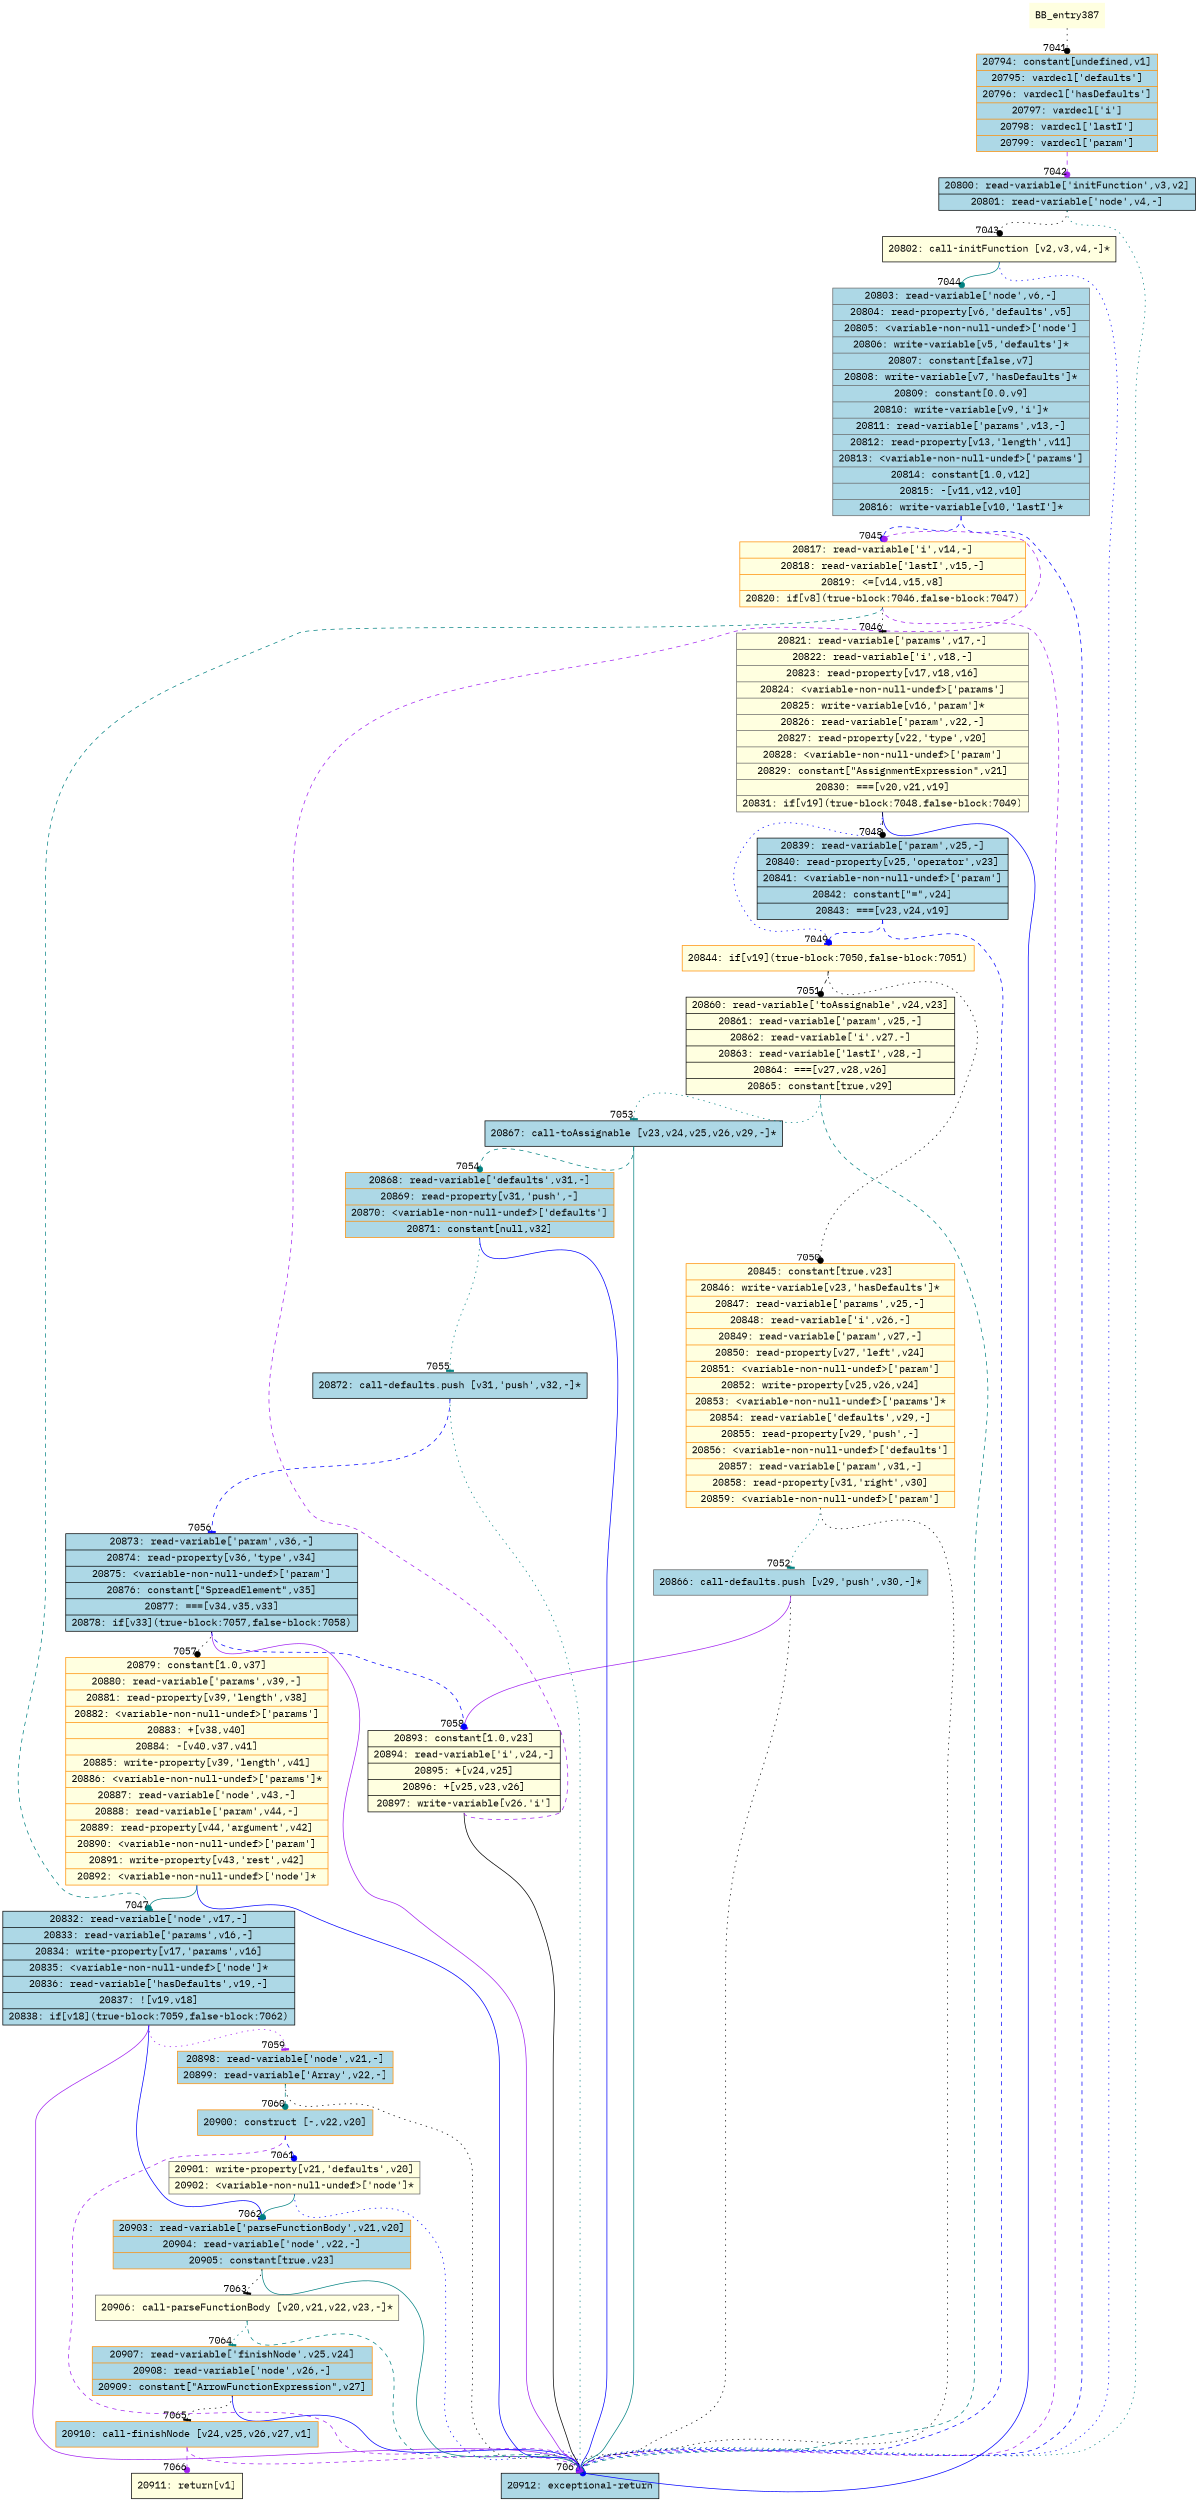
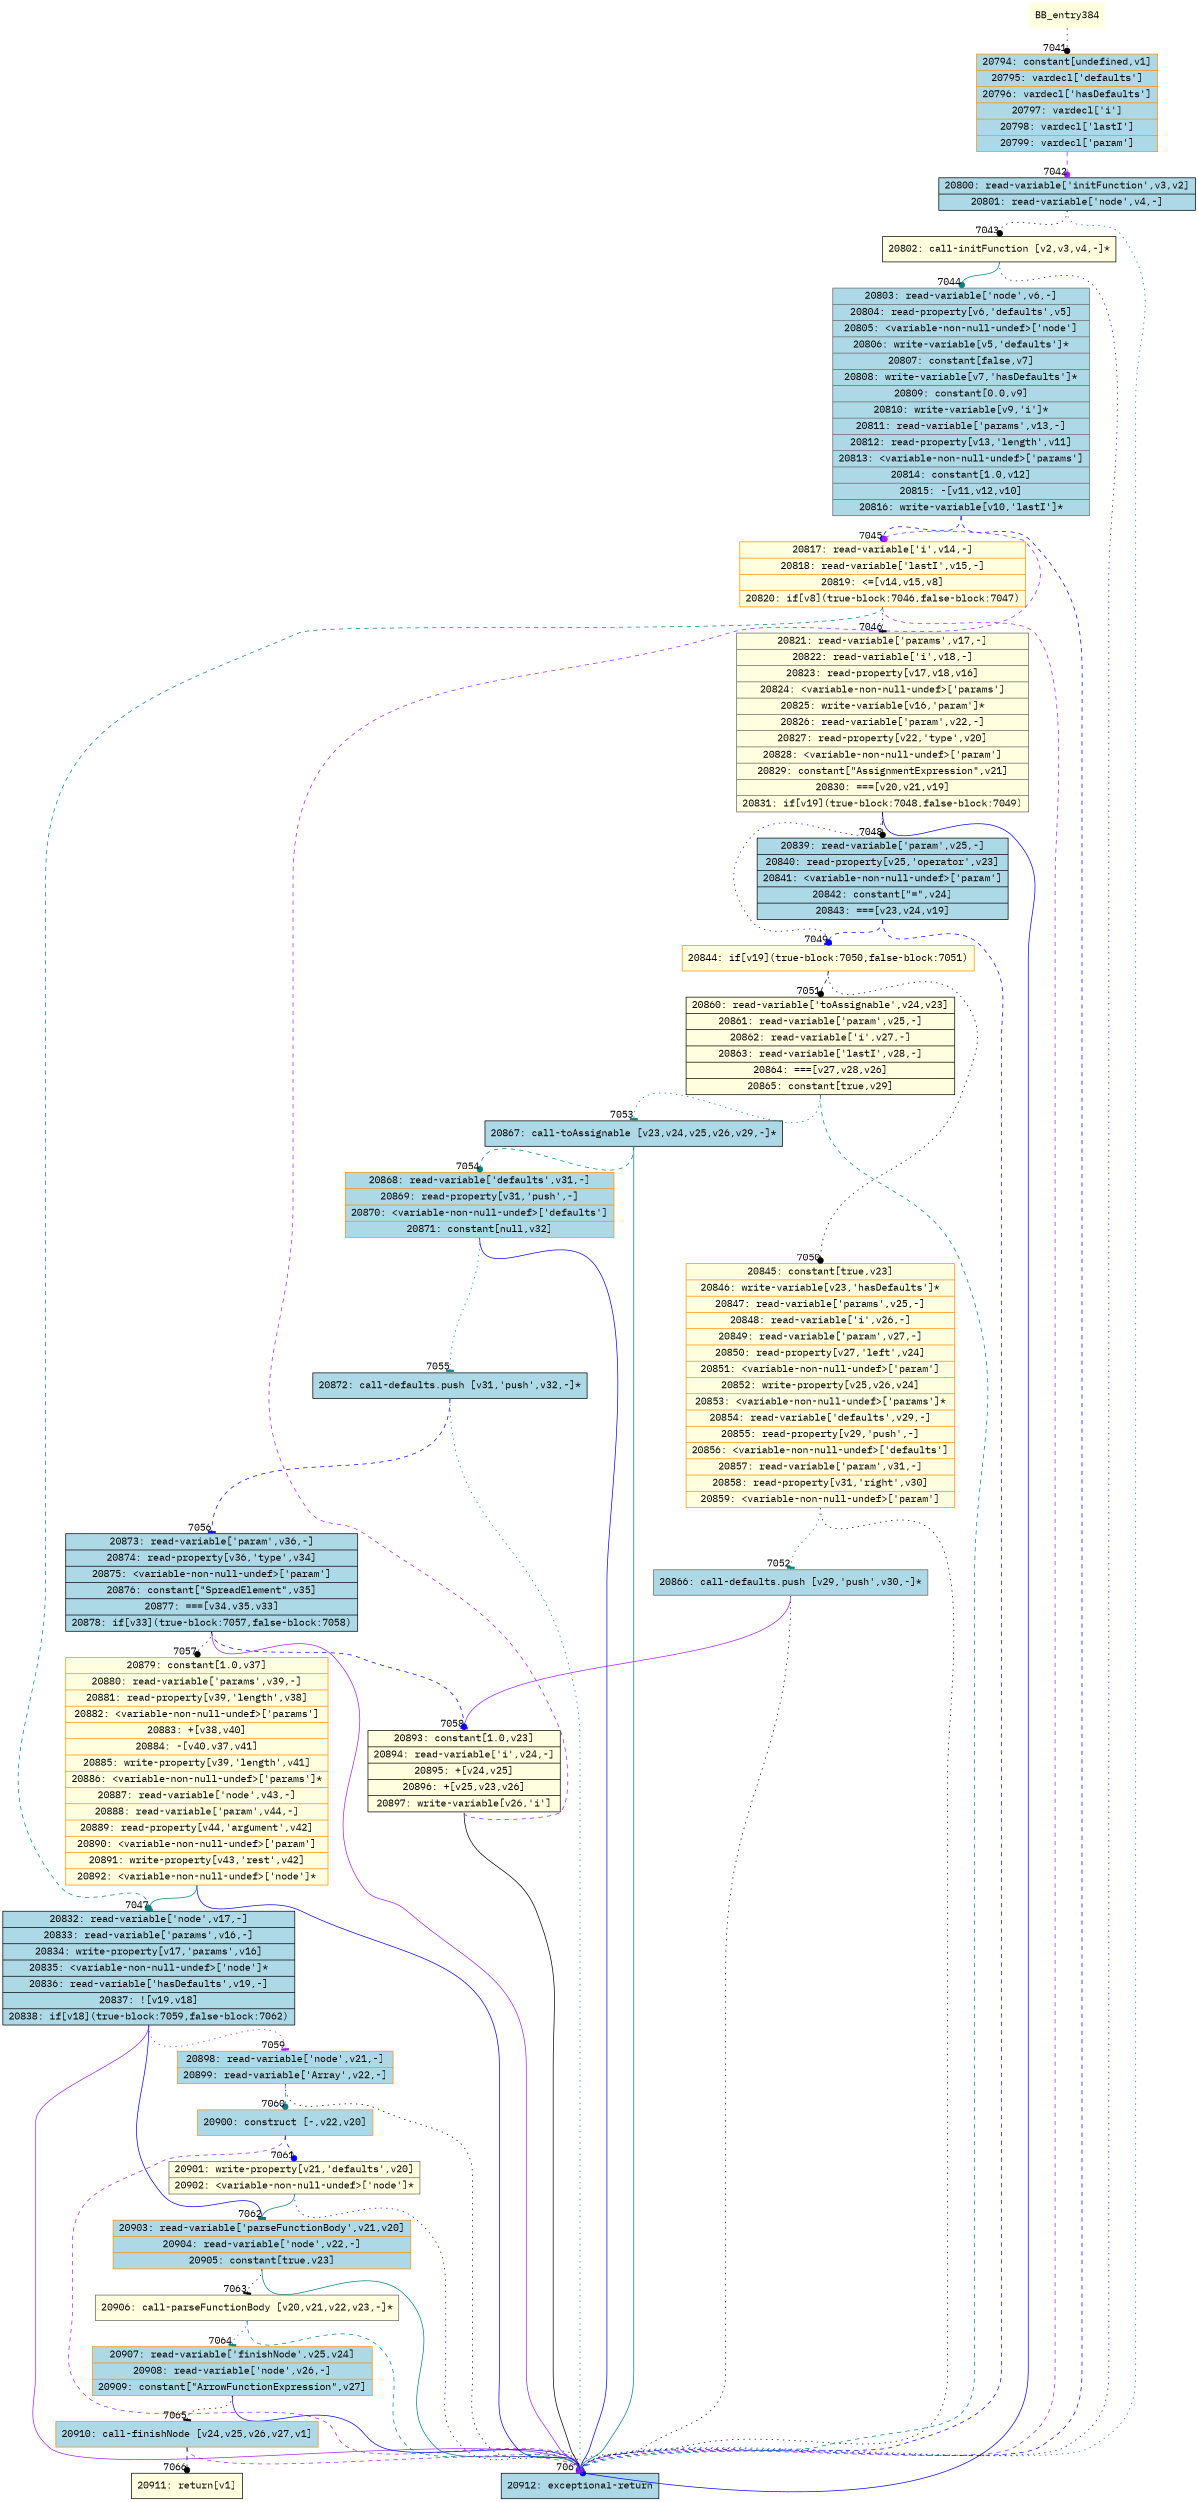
(1067, 16) -> (1067, 16)
(281, 2206) -> (280, 2207)
(187, 2454) -> (187, 2454)
